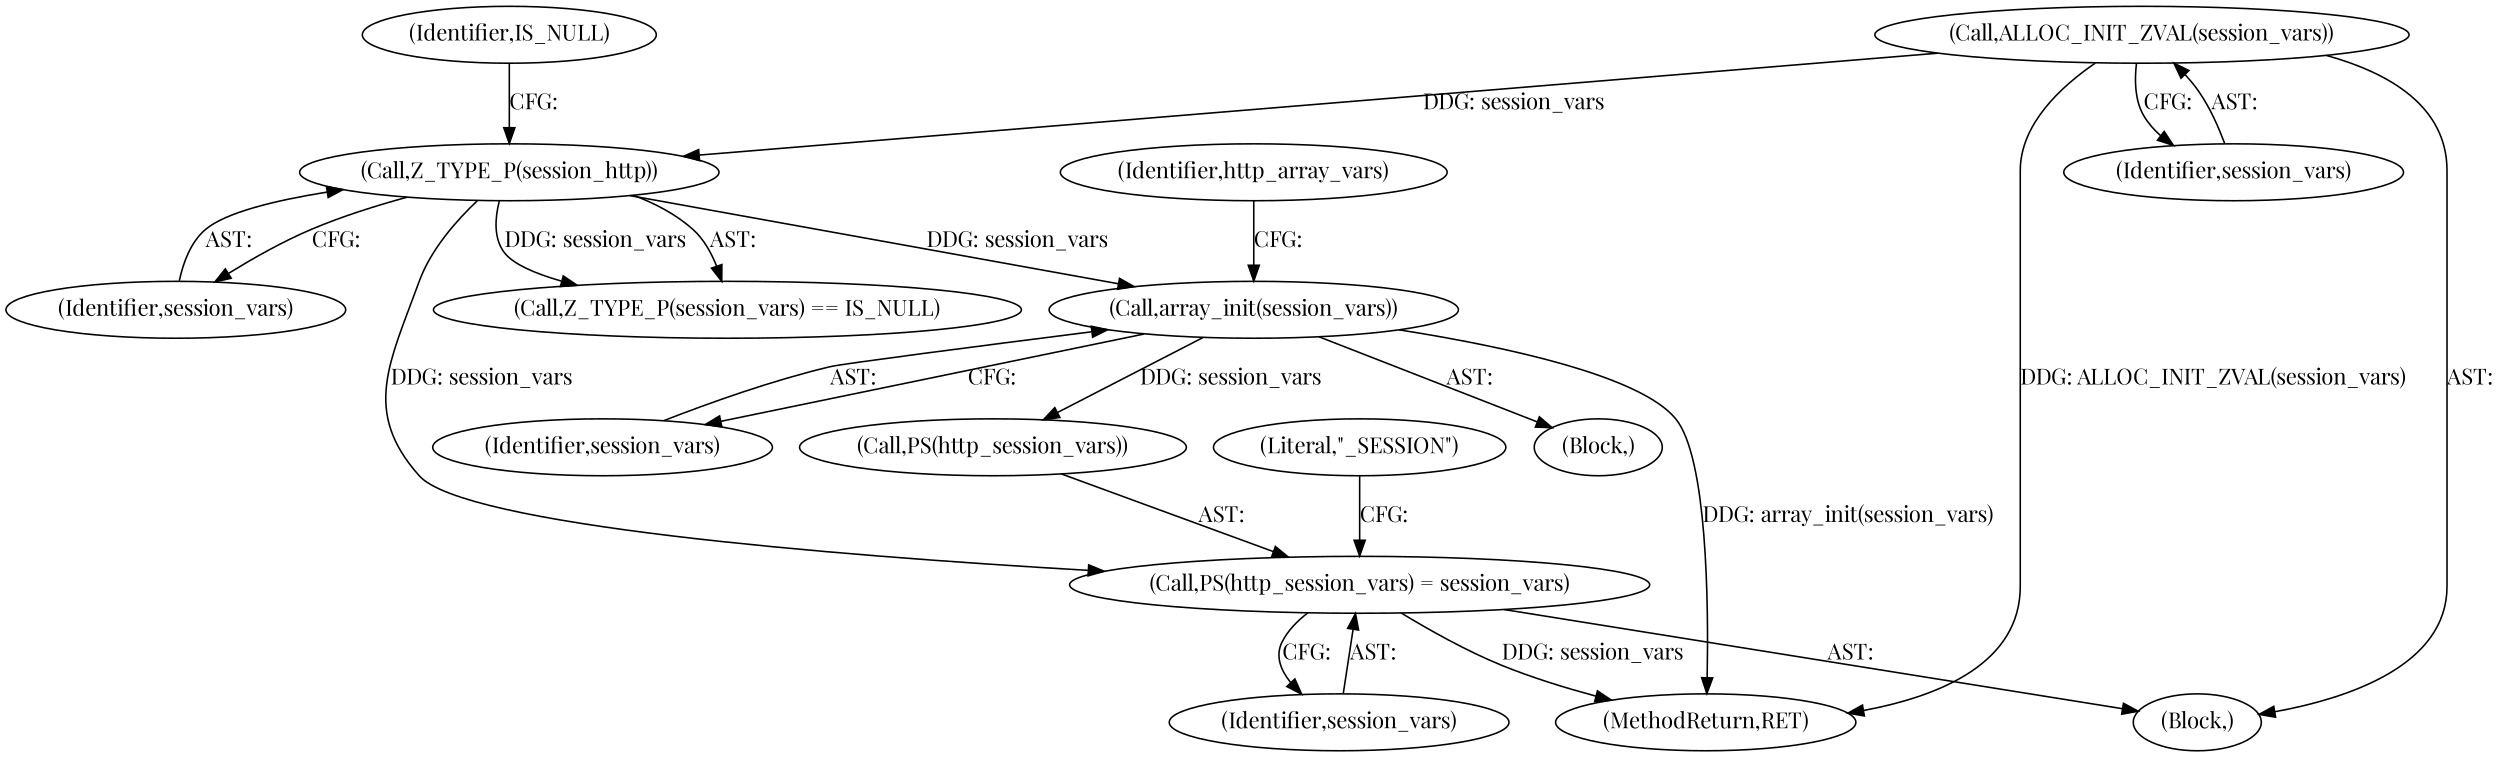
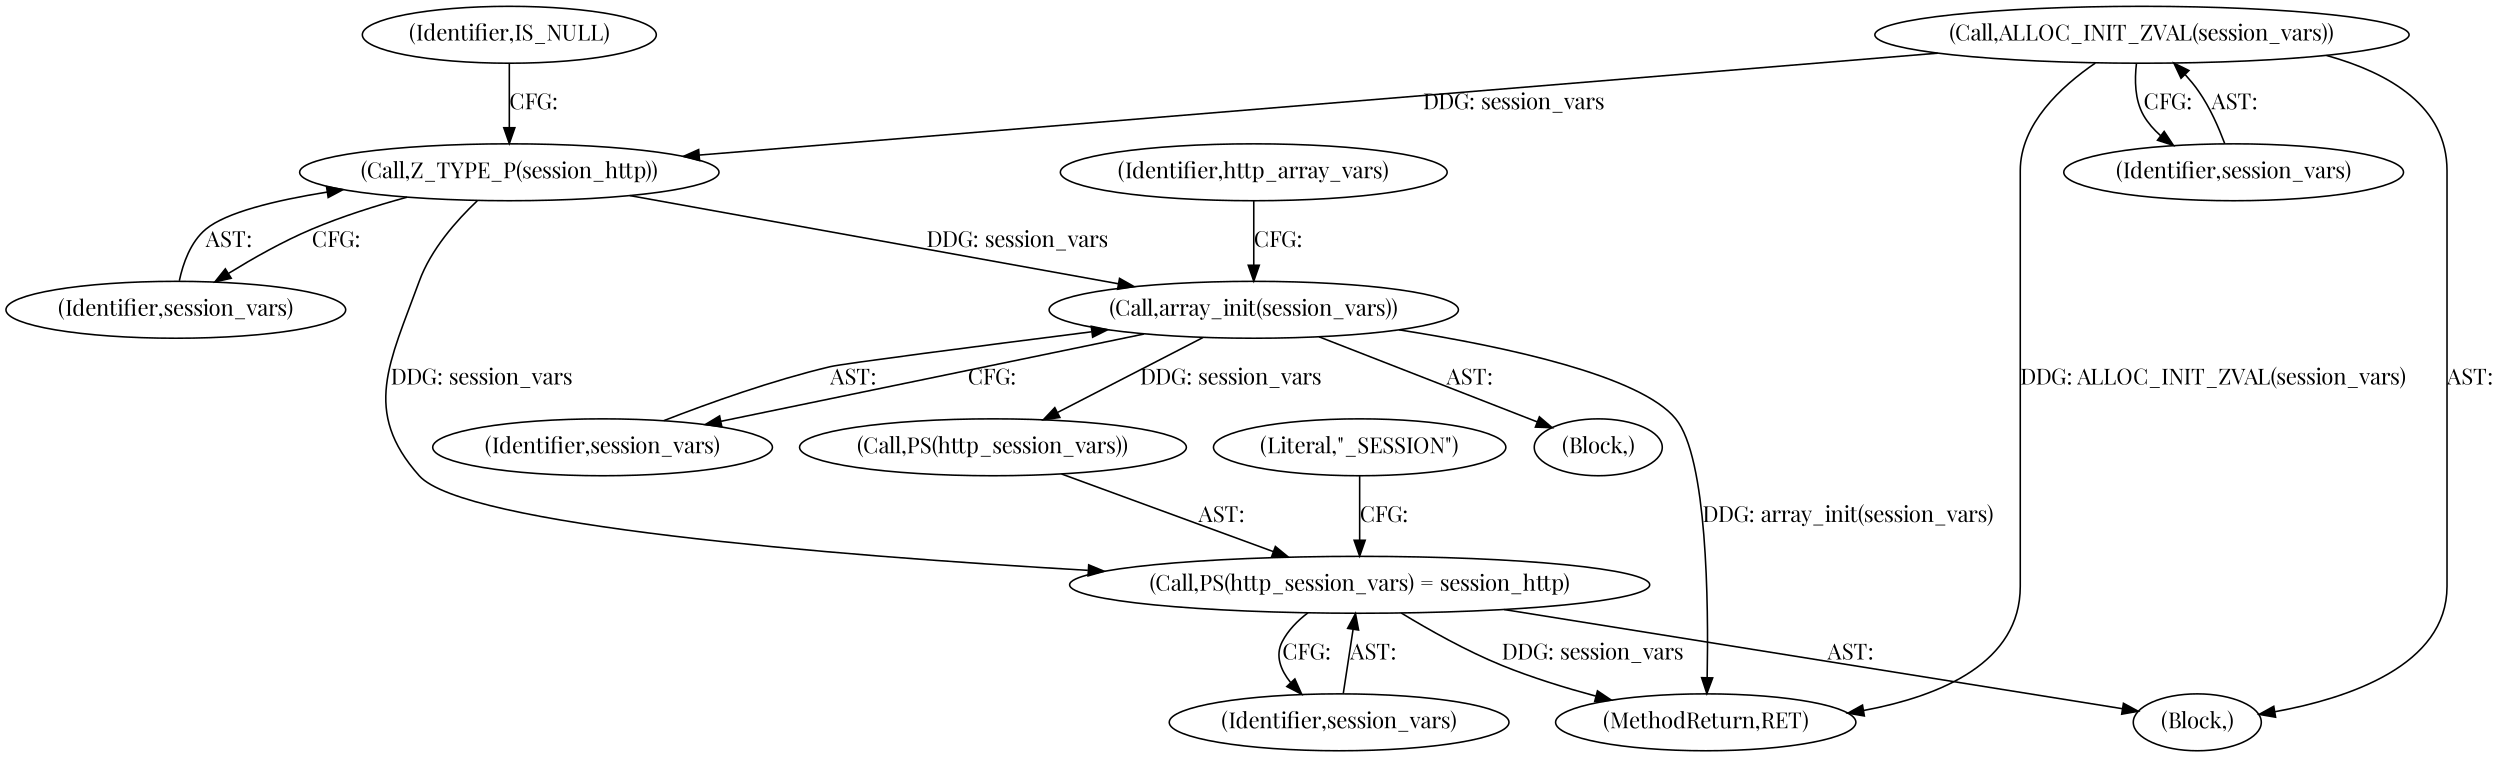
(727, 310) -> none
(1360, 585) -> (1360, 585)
